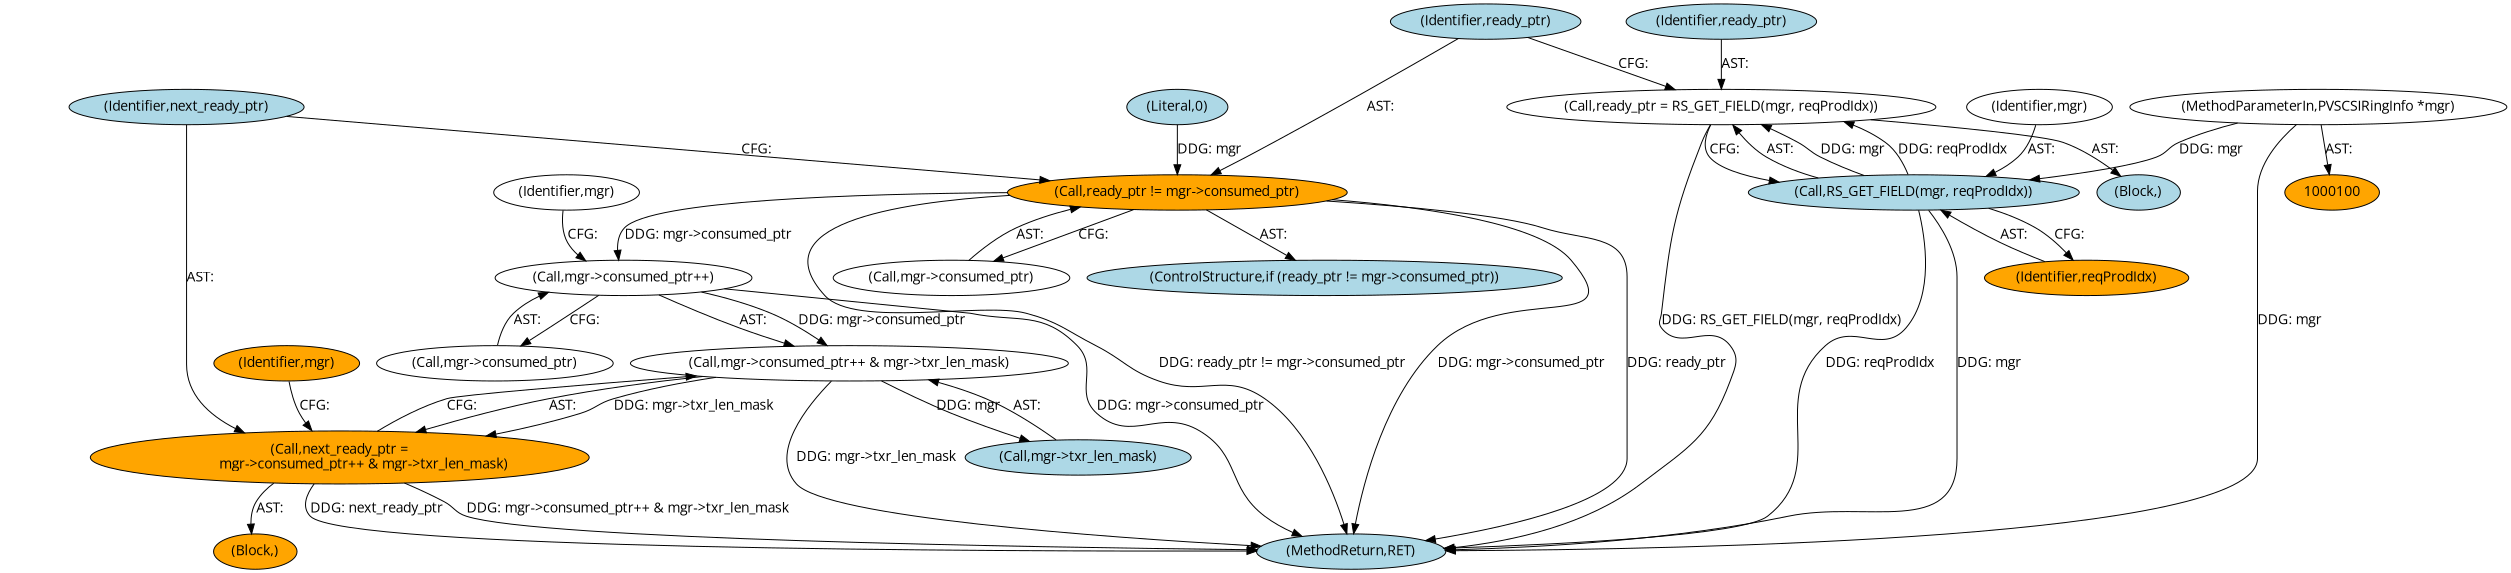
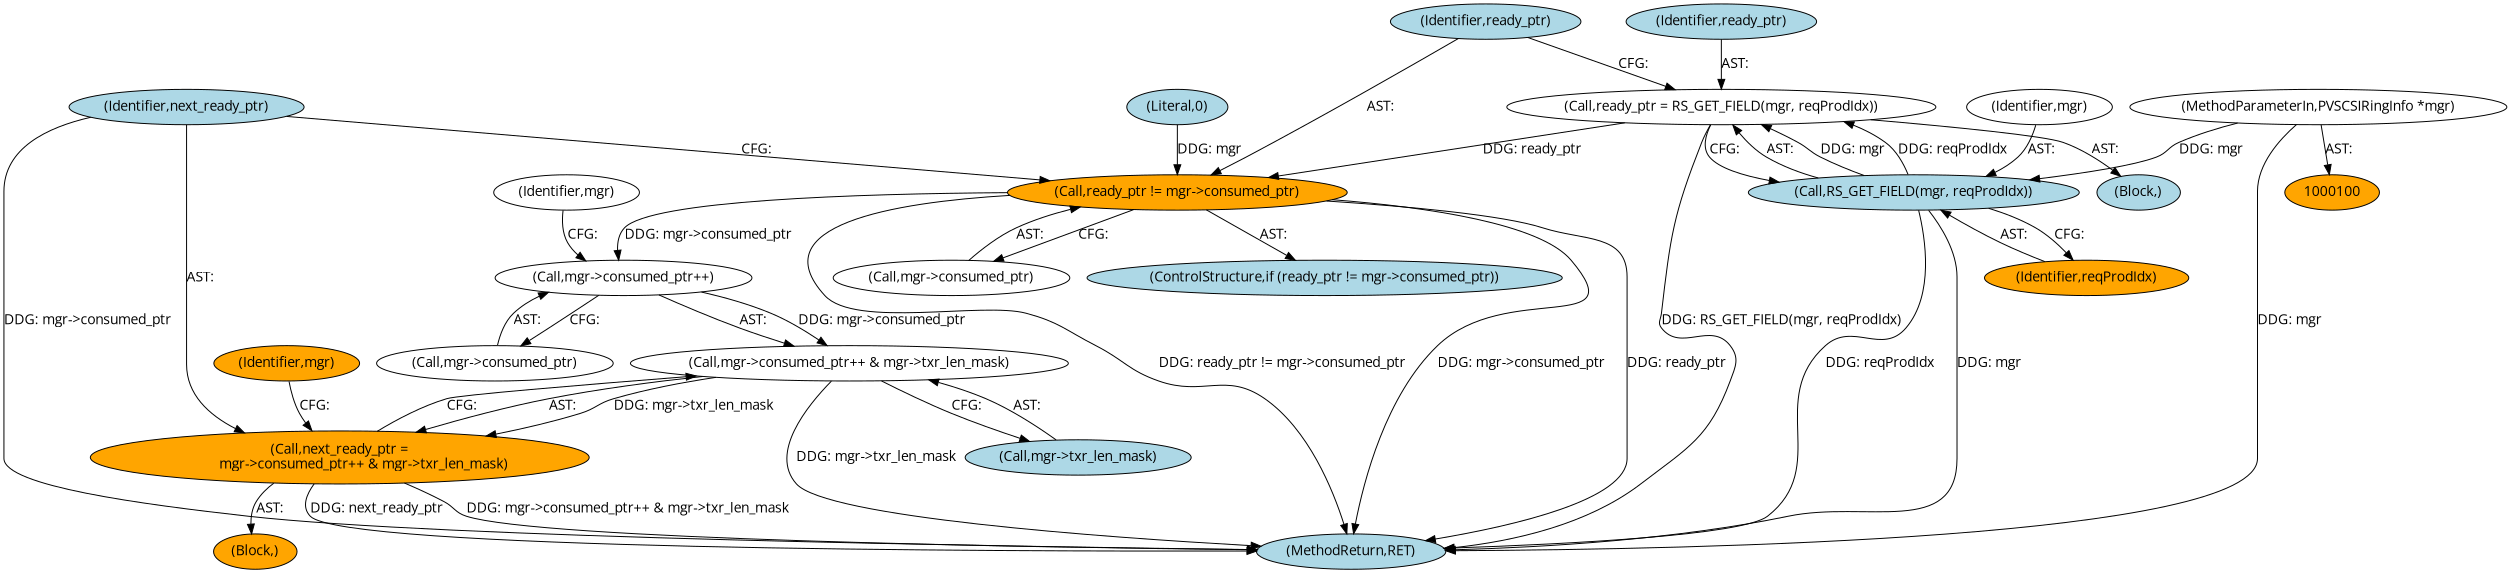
none -> (1452, 149)
(1075, 344) -> (424, 529)
(969, 406) -> (969, 406)
